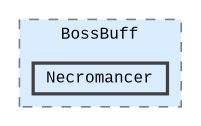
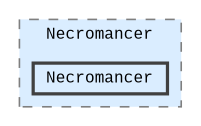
(100, 35) -> (100, 35)
